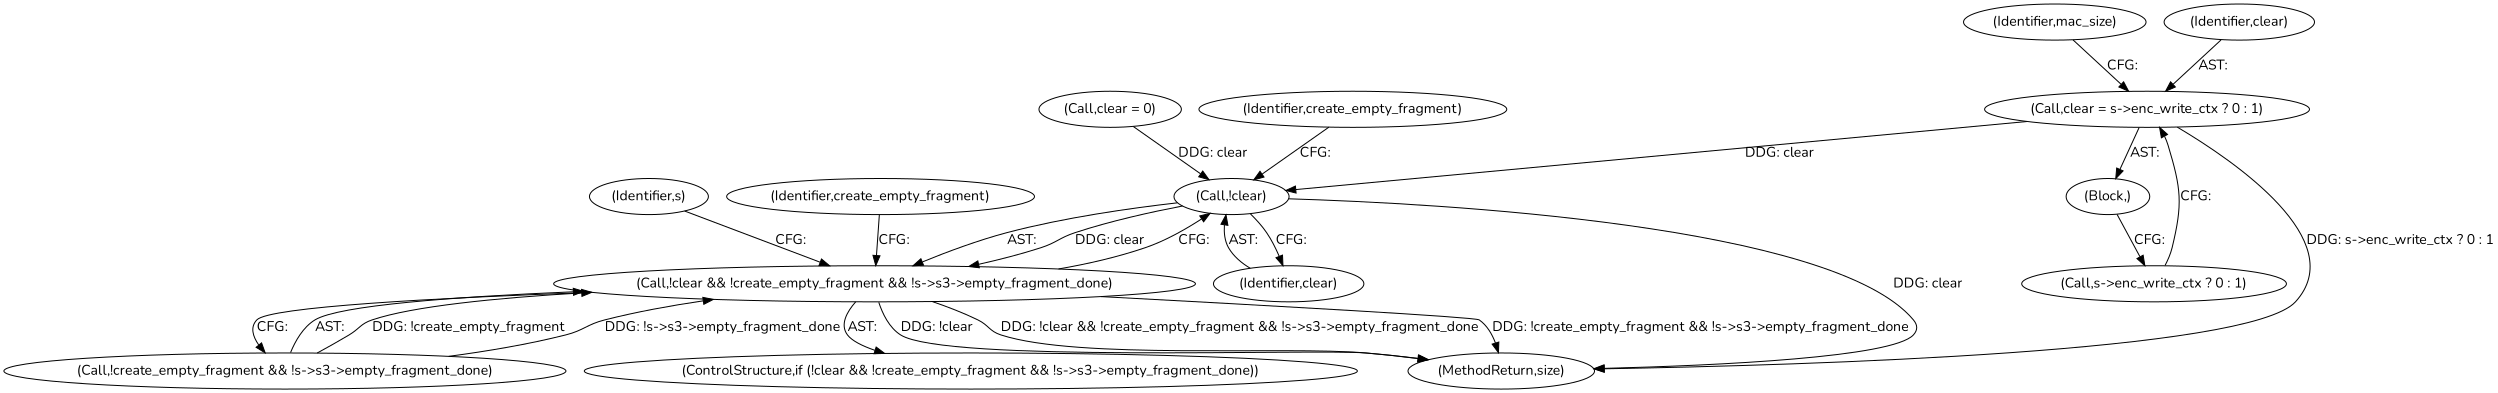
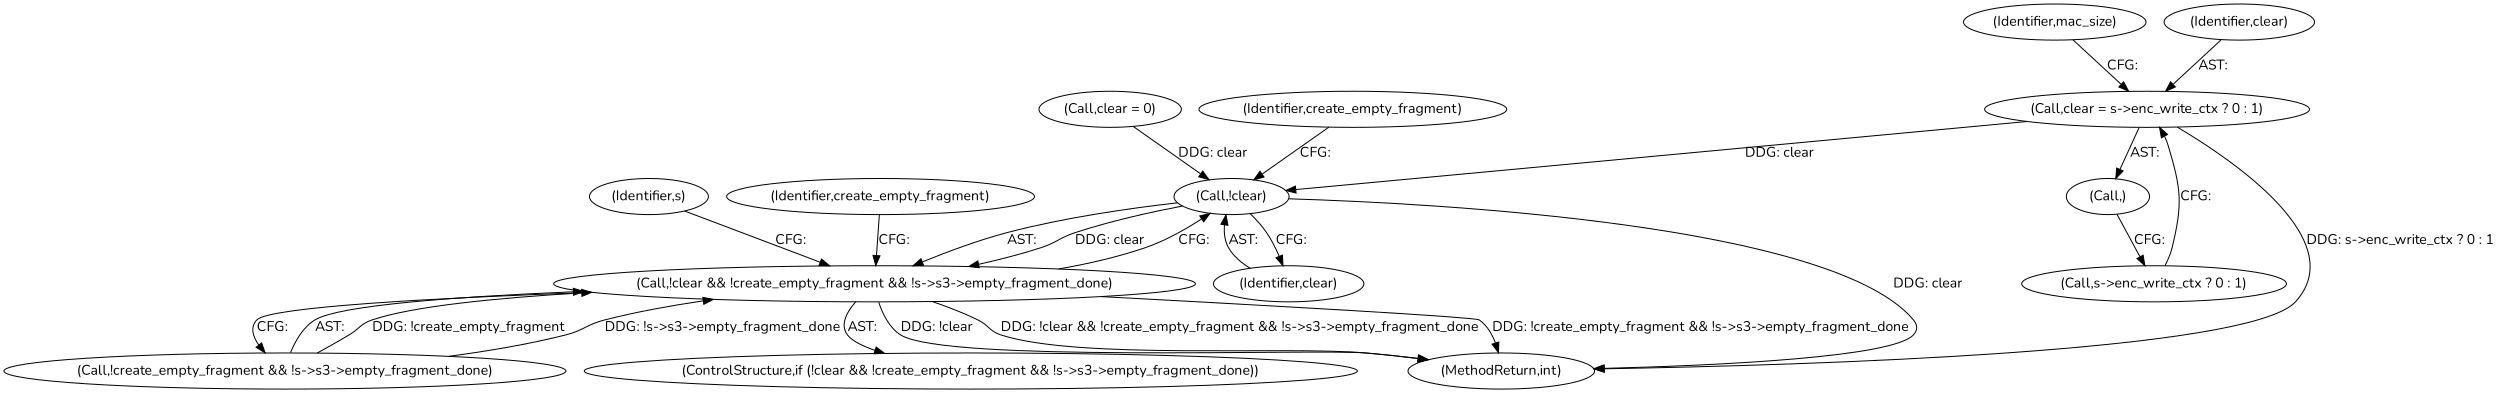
(2108, 197) -> (2108, 197)
(1501, 371) -> (1501, 371)
